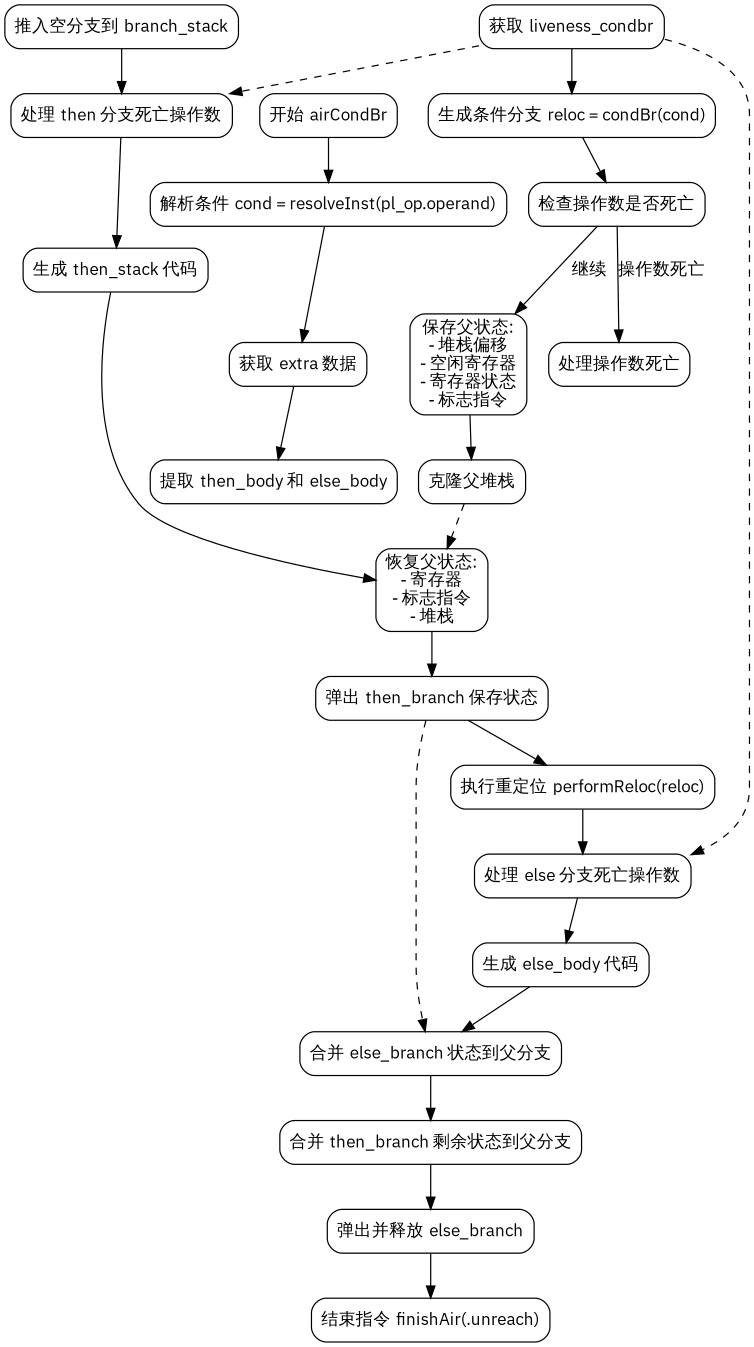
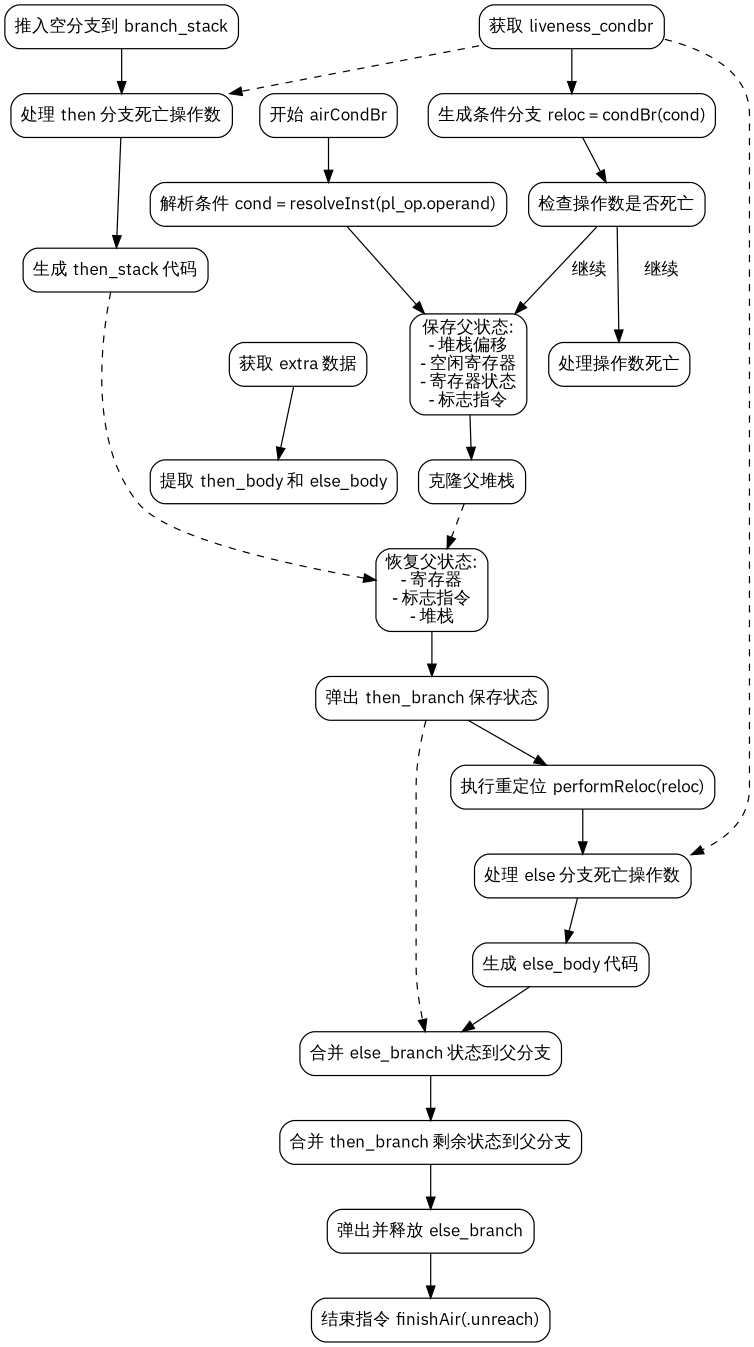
(662, 270) -> (662, 270)
(314, 278) -> (382, 266)
(146, 510) -> (146, 510)
